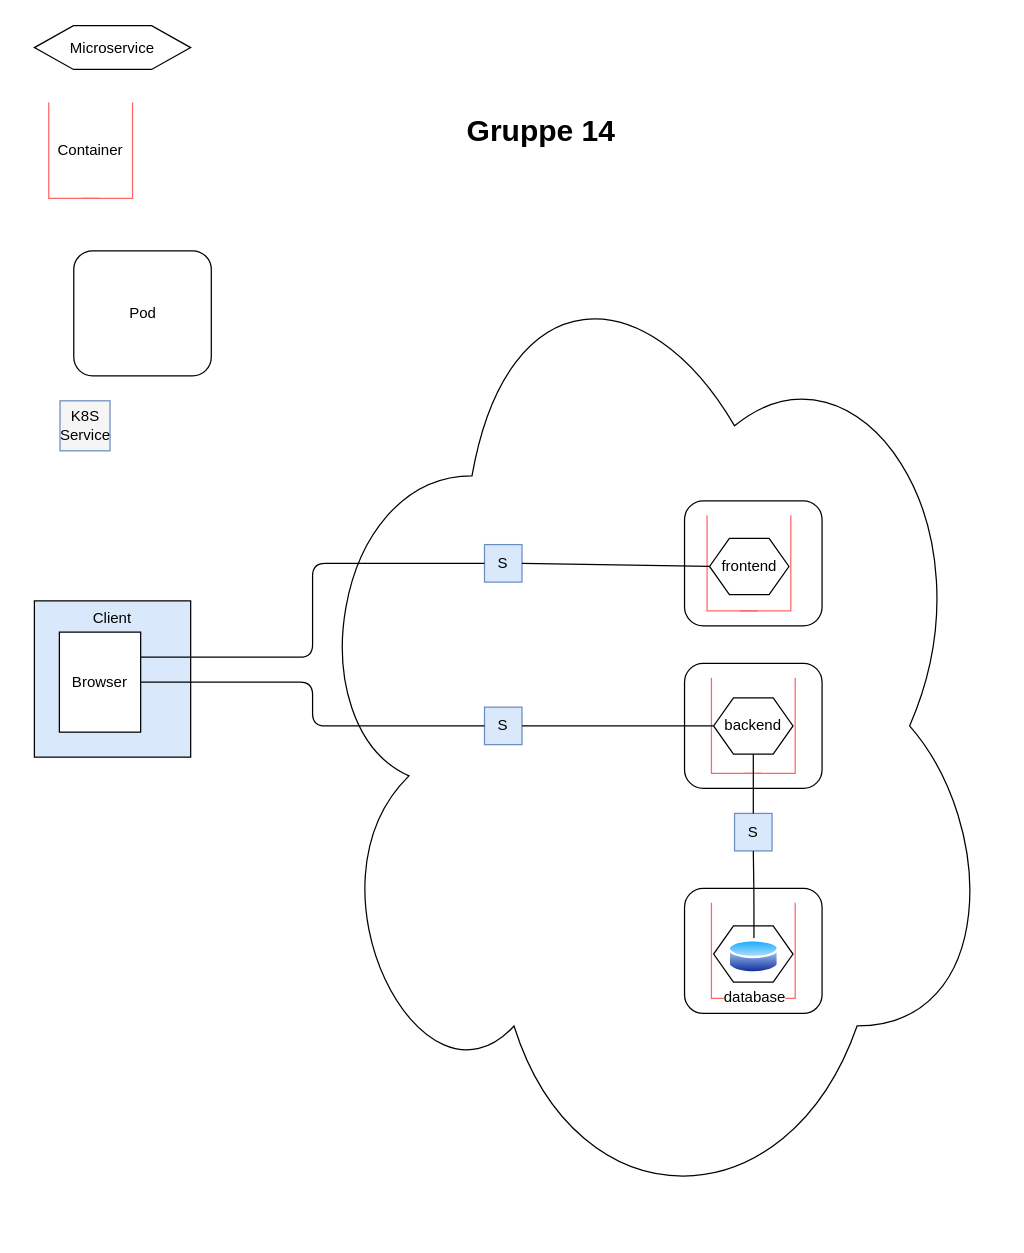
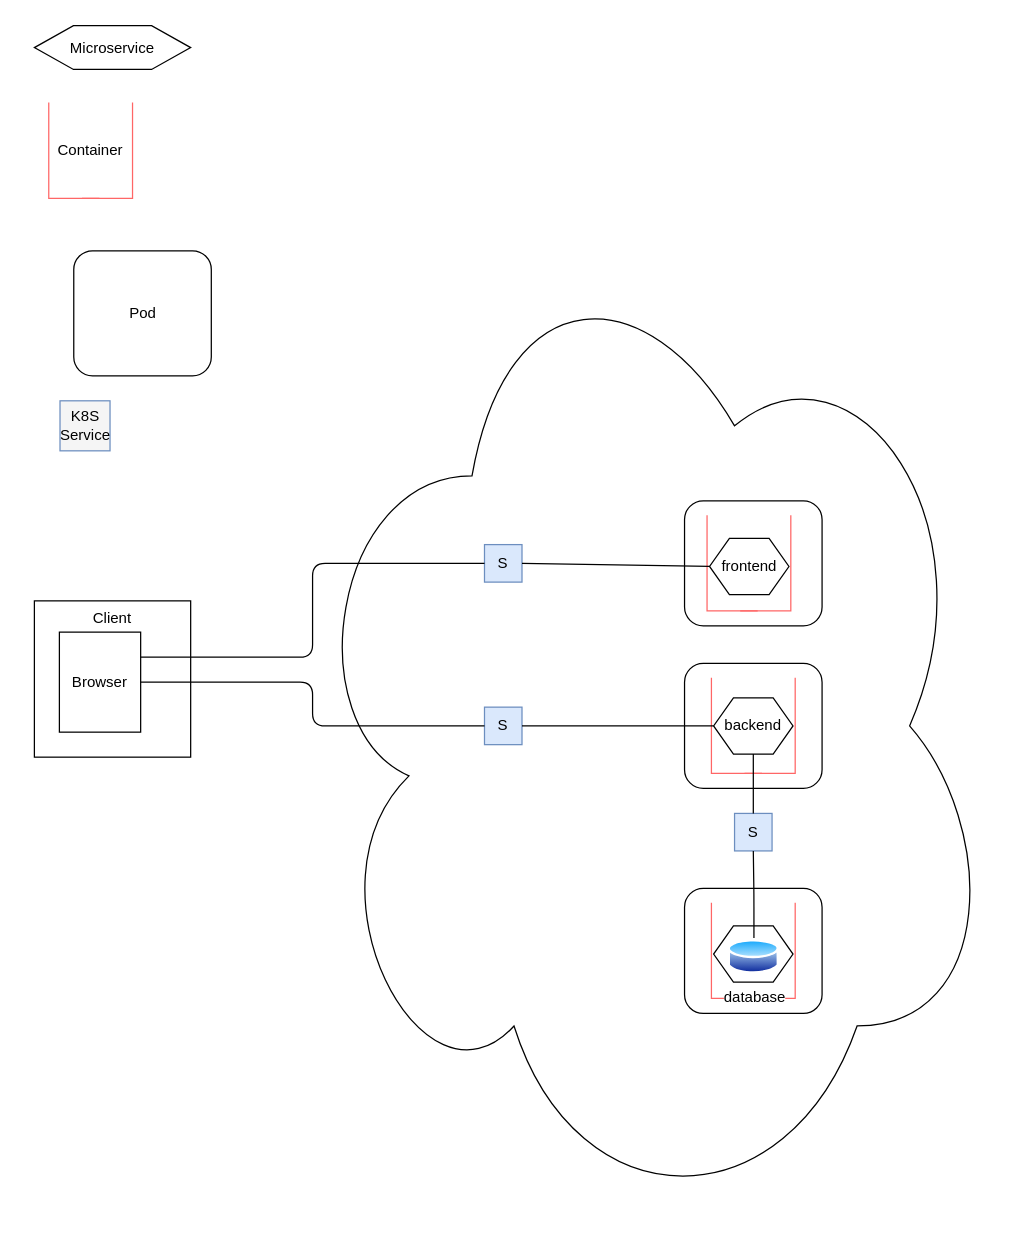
(541, 132) -> none
(113, 618) -> (113, 618)
